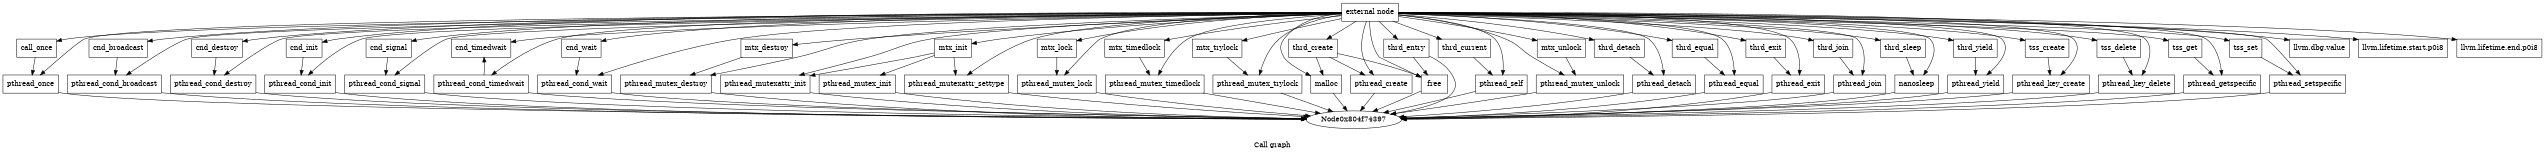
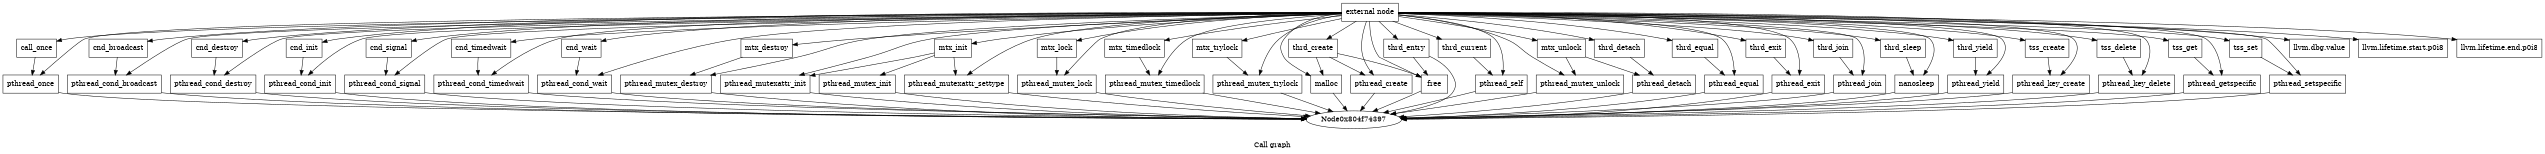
(1542, 22) -> (1610, 65)
(484, 69) -> (478, 64)
